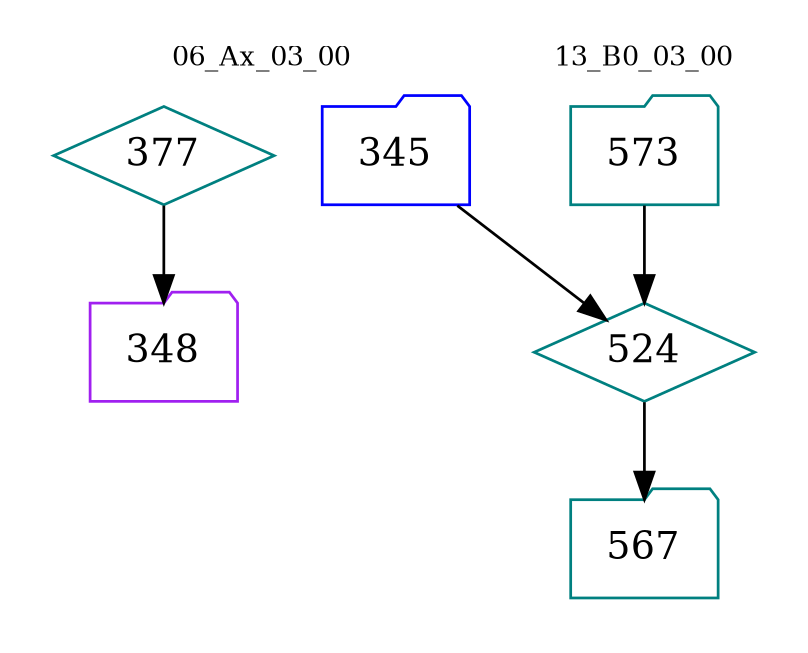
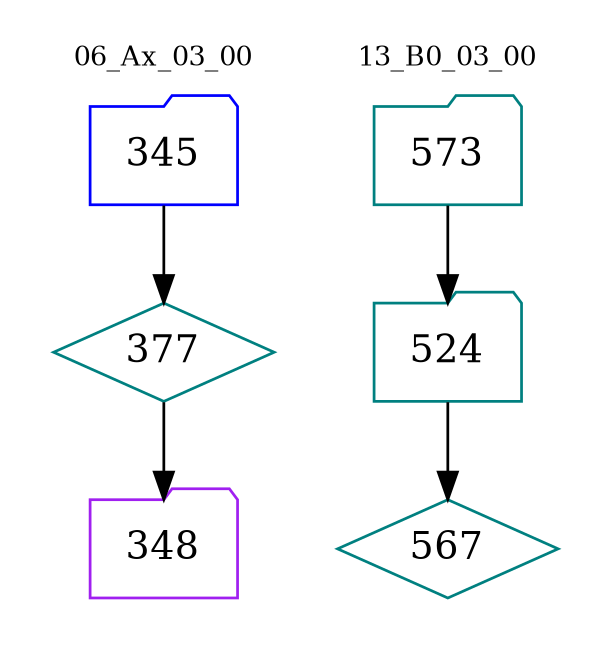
(530, 262) -> (164, 241)
(644, 352) -> (448, 352)
(644, 549) -> (448, 549)
